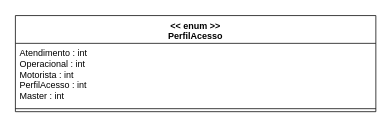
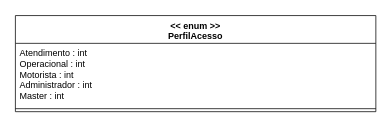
(56, 53) -> (56, 53)
